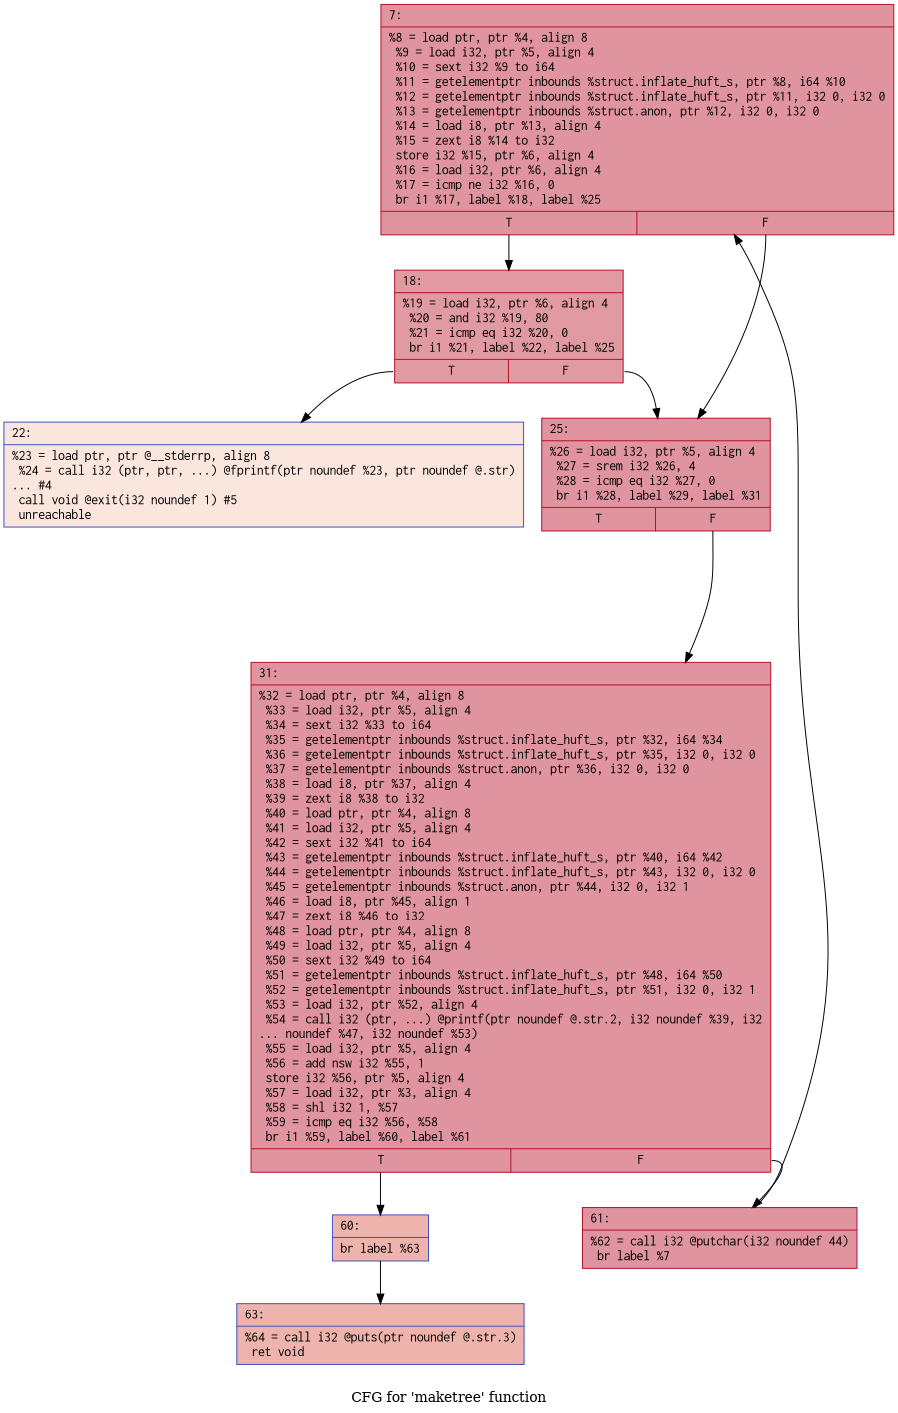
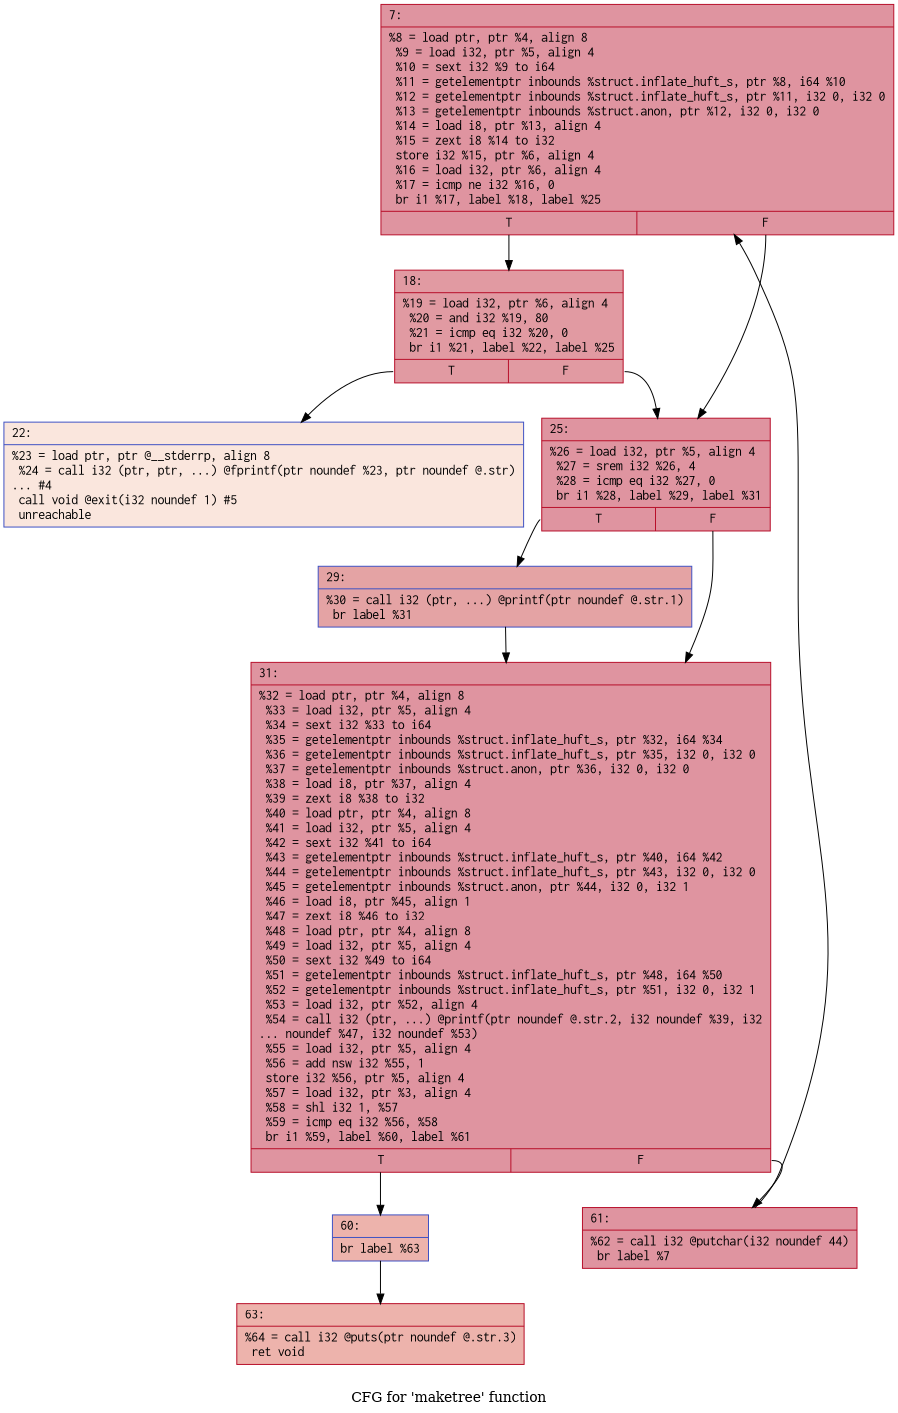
none -> (505, 597)
(380, 1334) -> (380, 1334)
